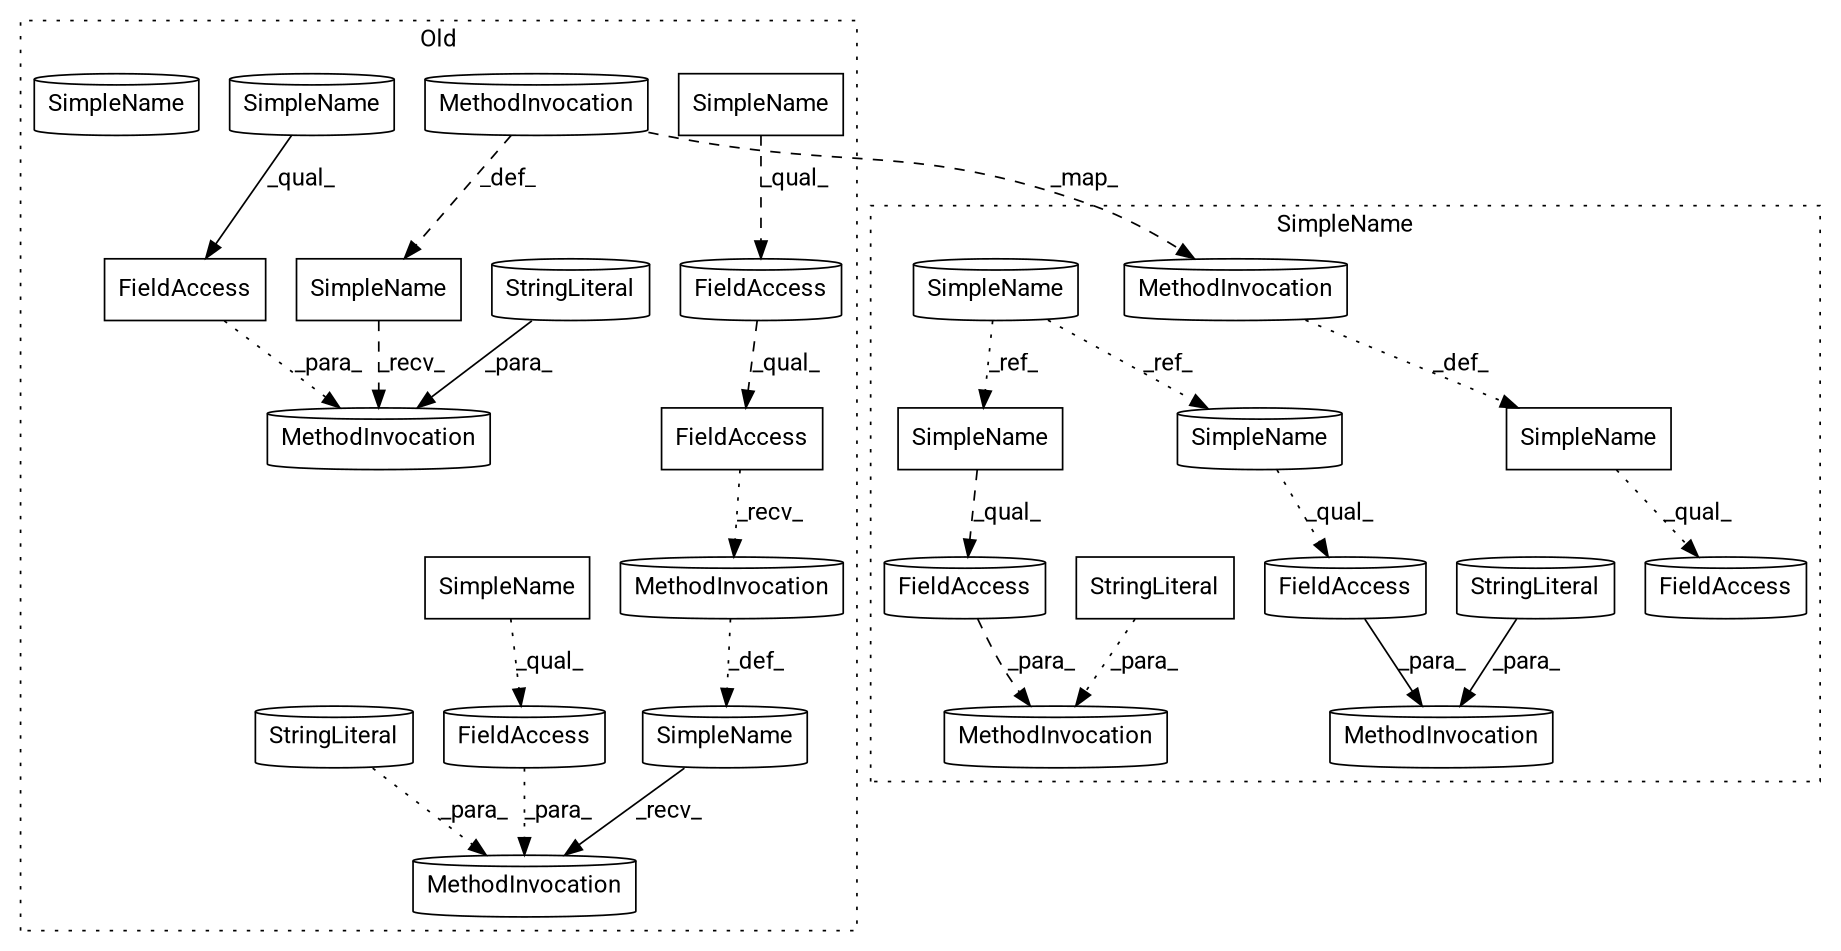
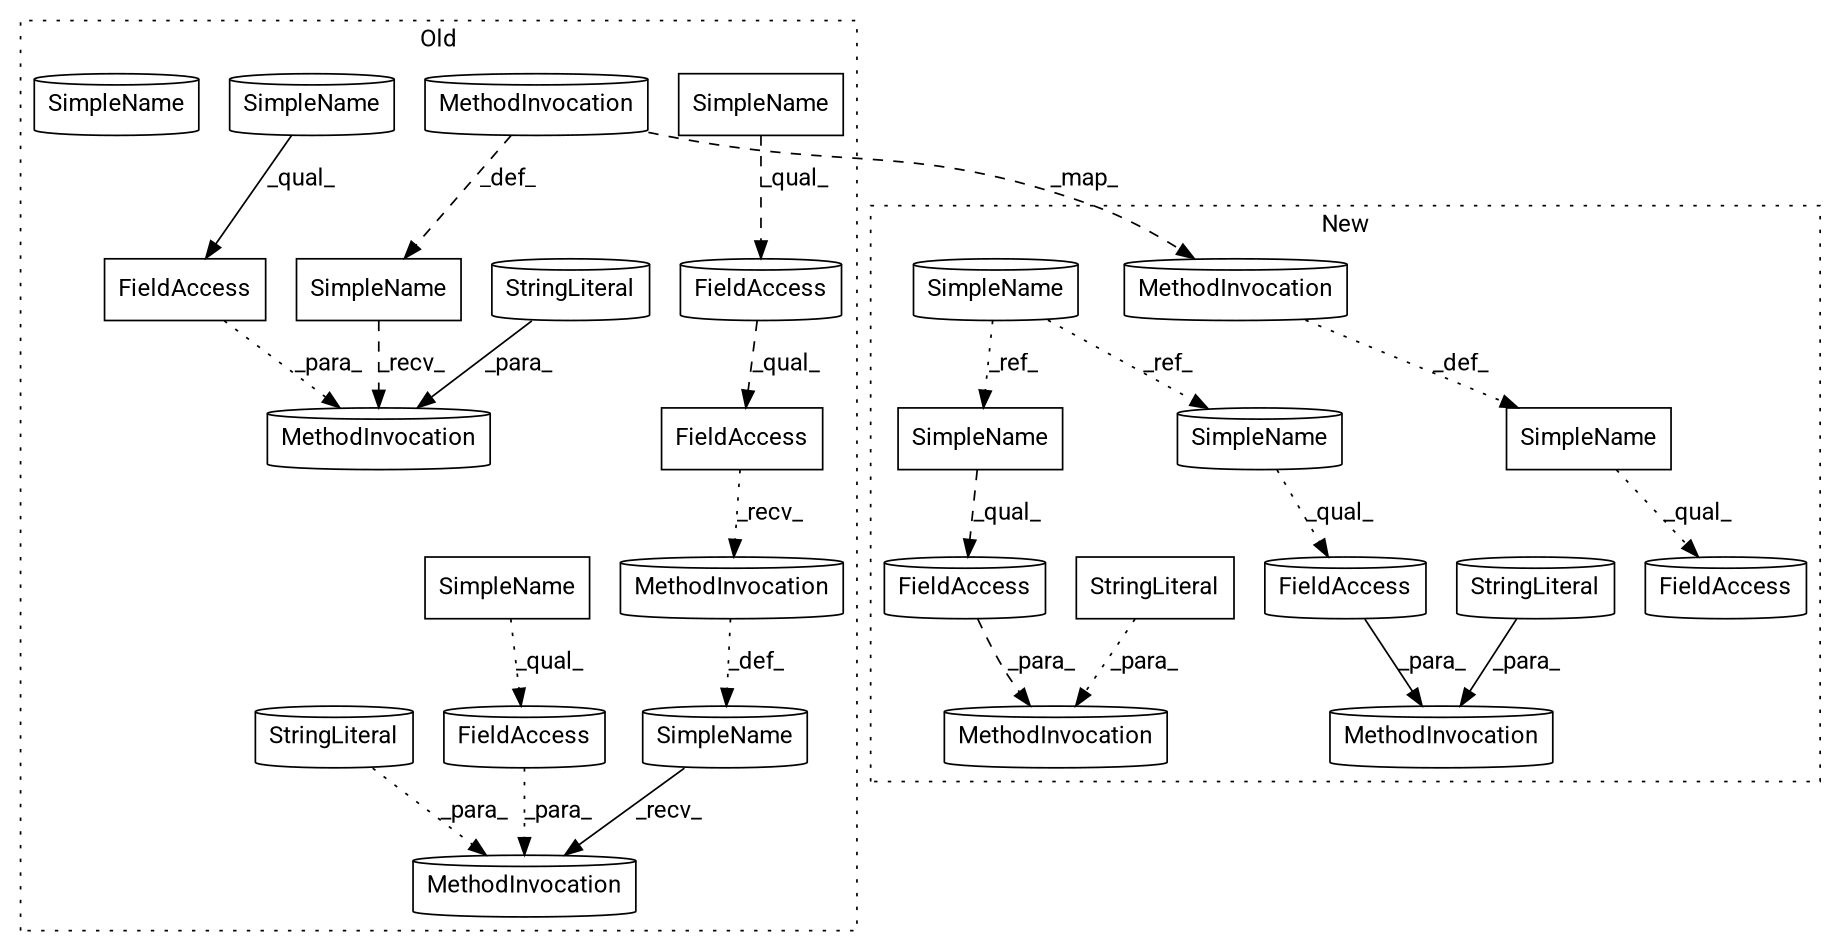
(1345, 225) -> (1345, 225)
